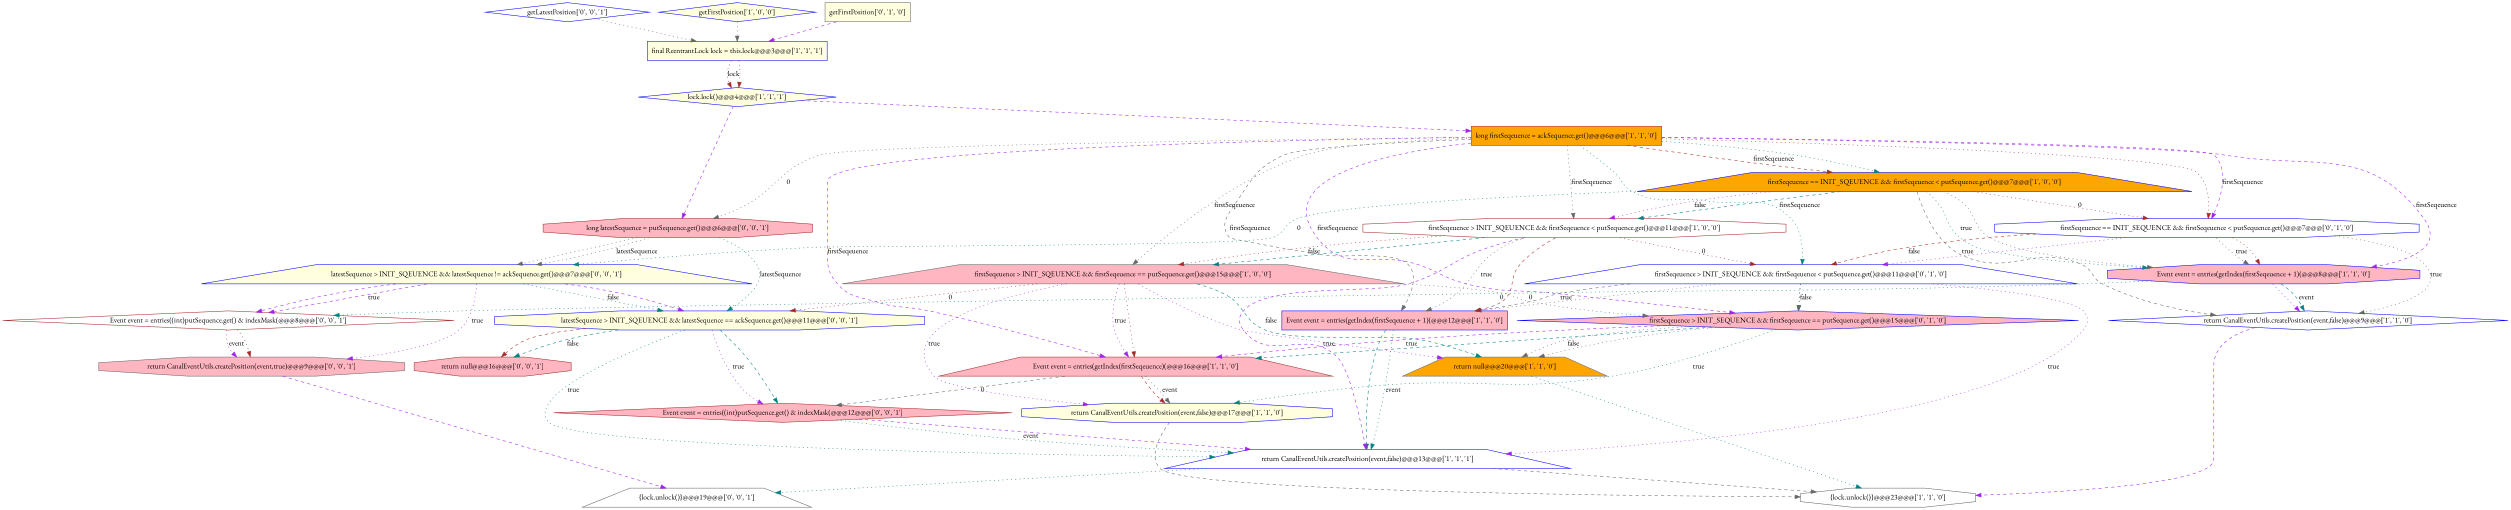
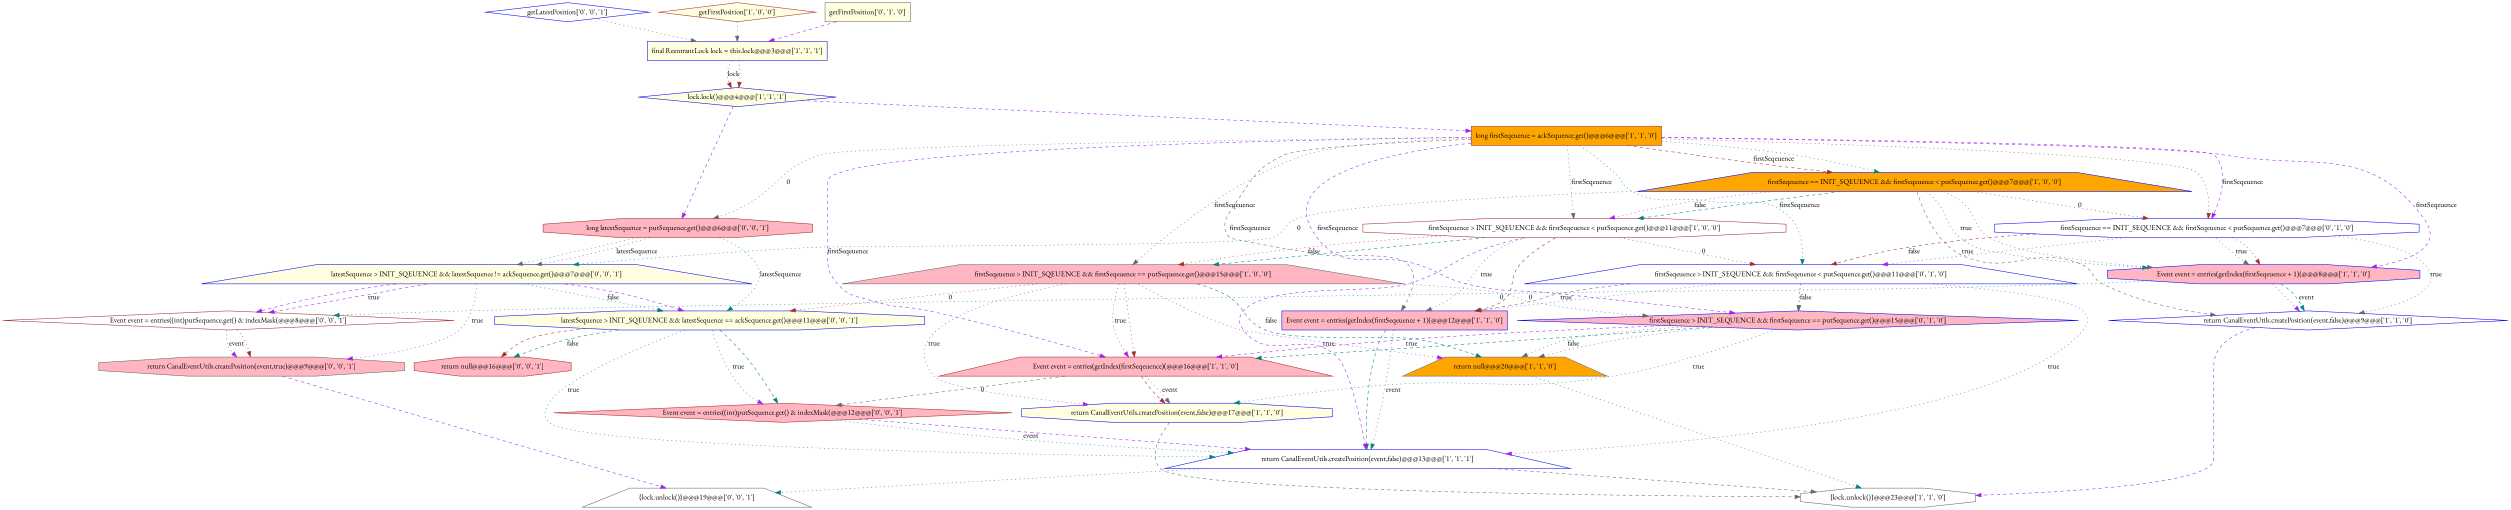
(737, 12) -> (737, 12)
